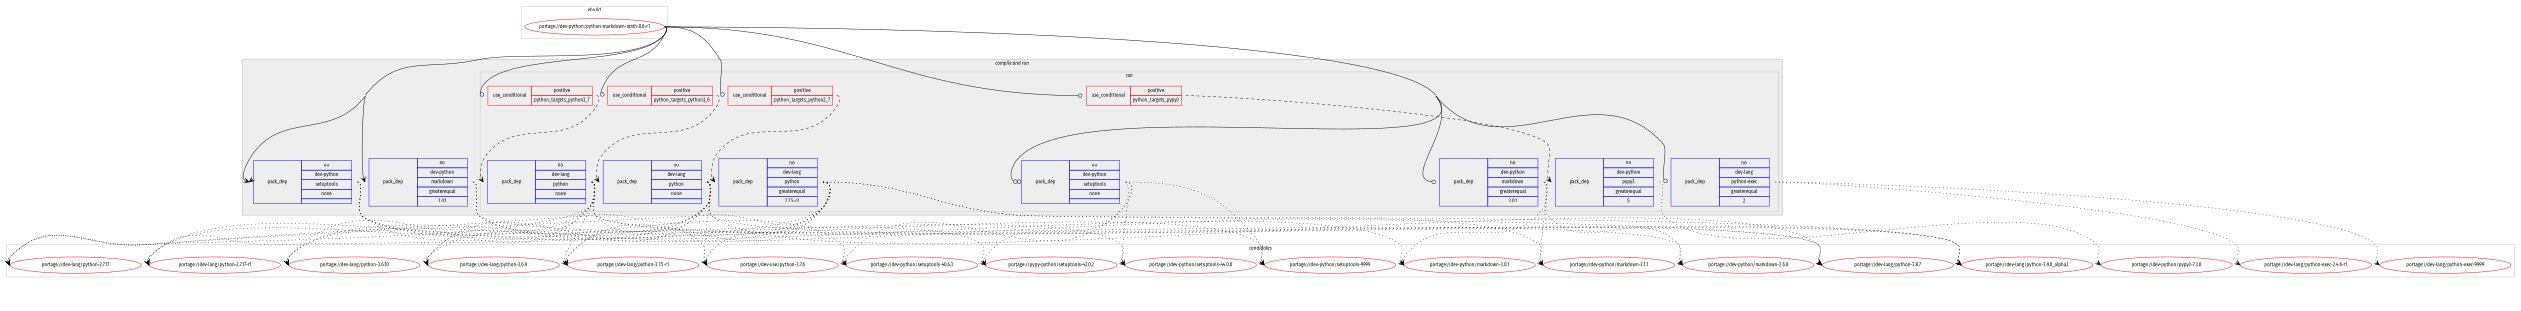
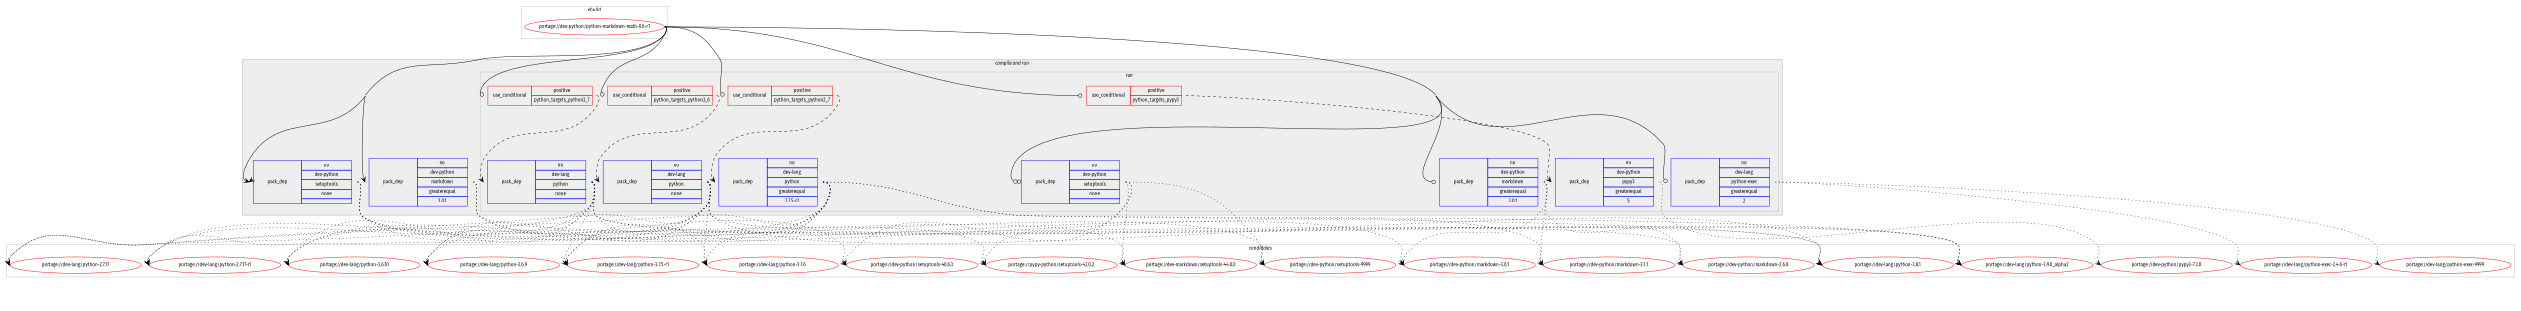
(773, 265) -> (773, 265)
(1191, 265) -> (1191, 265)
(1888, 265) -> (1888, 265)
